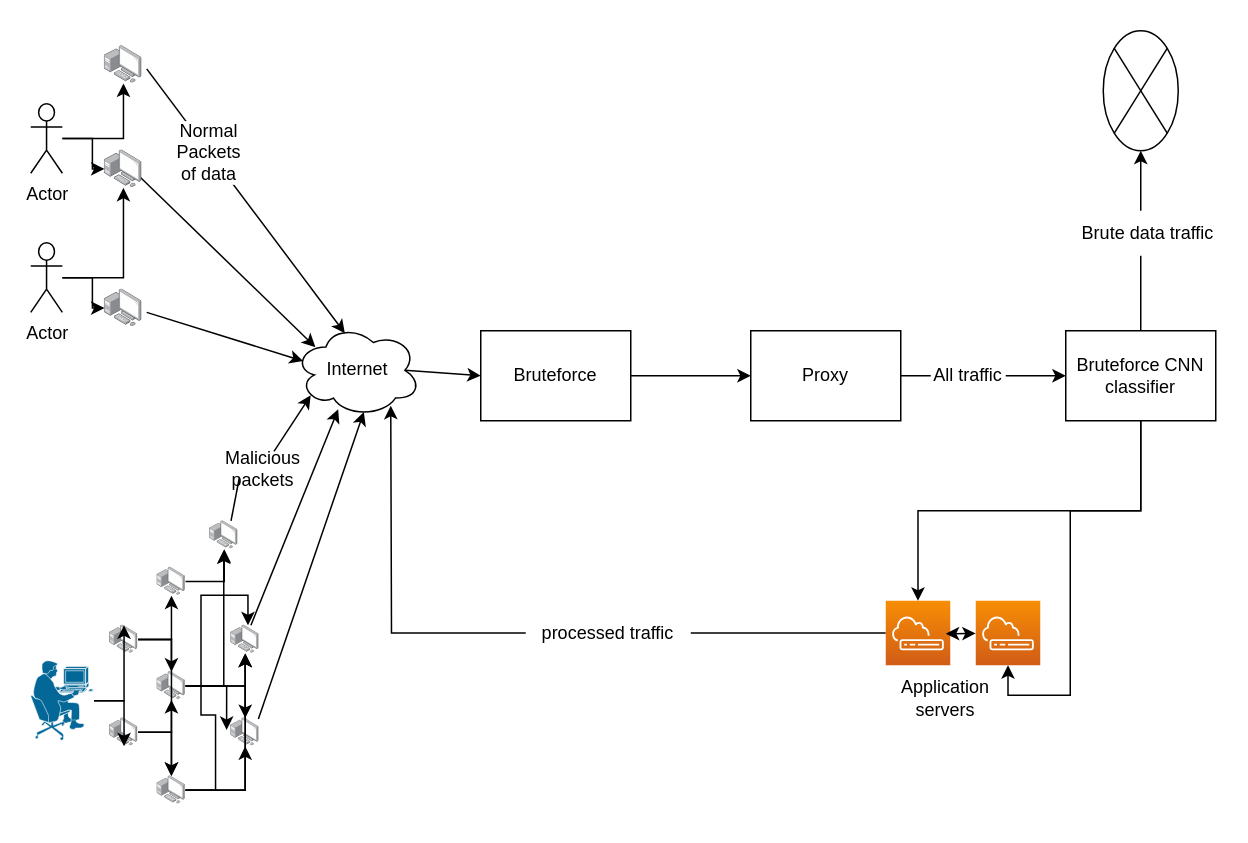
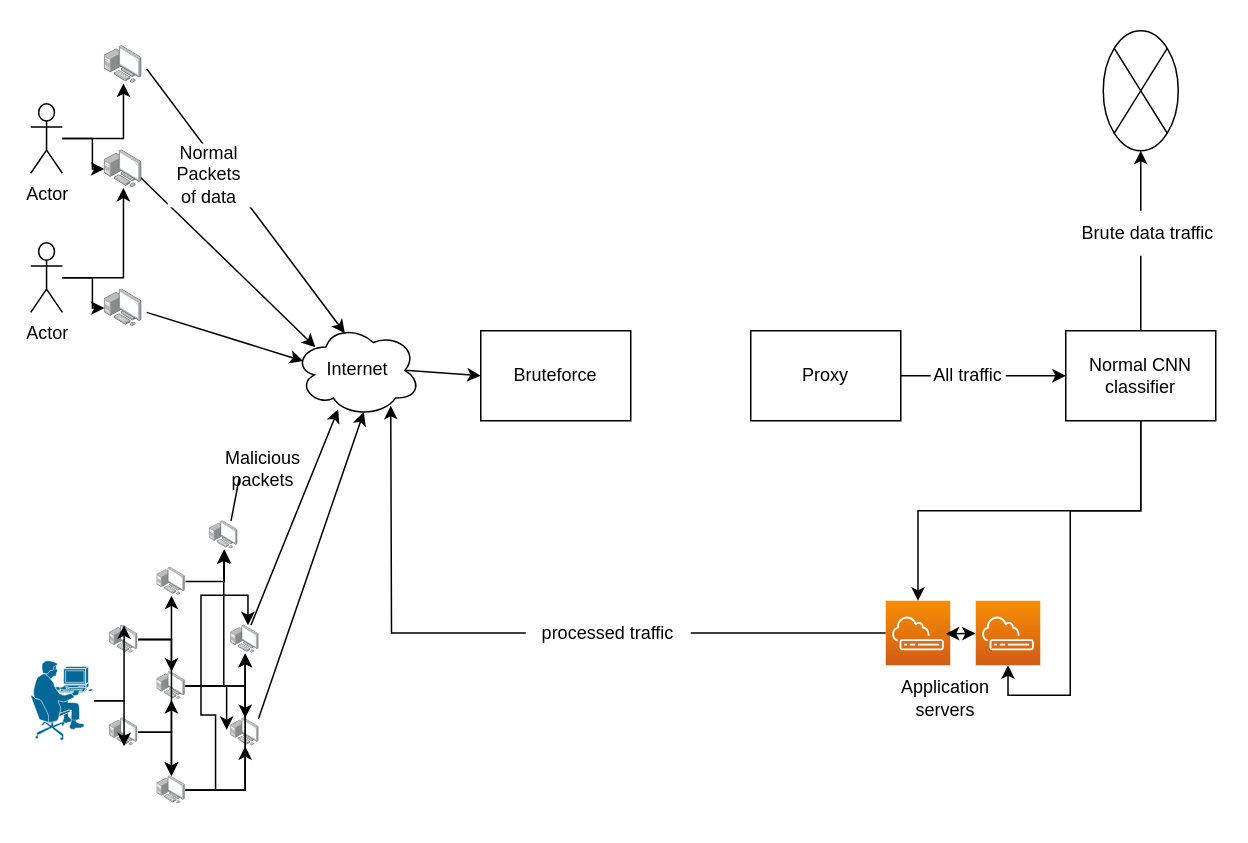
(210, 153) -> (210, 175)
(686, 376) -> none
(1141, 376) -> (1141, 376)
(289, 428) -> none
